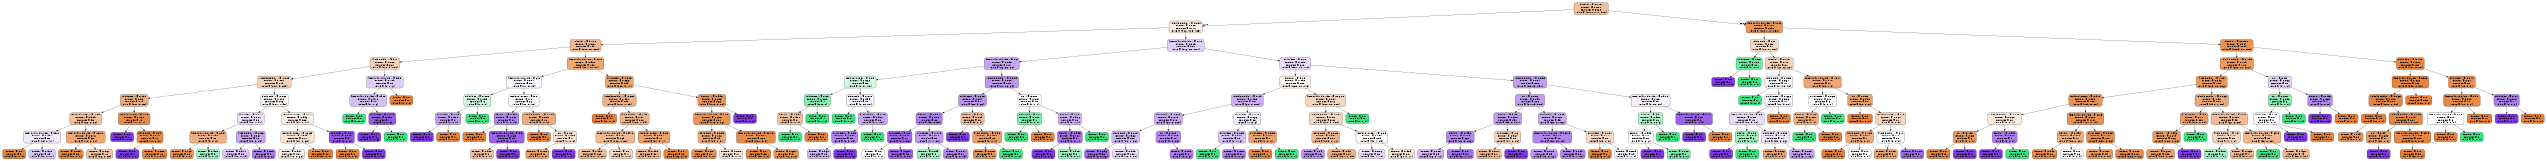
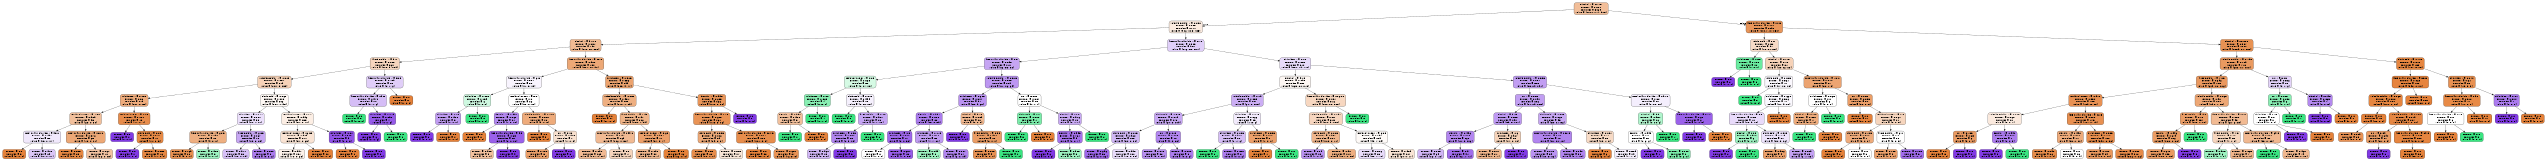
none -> (1154, 154)
